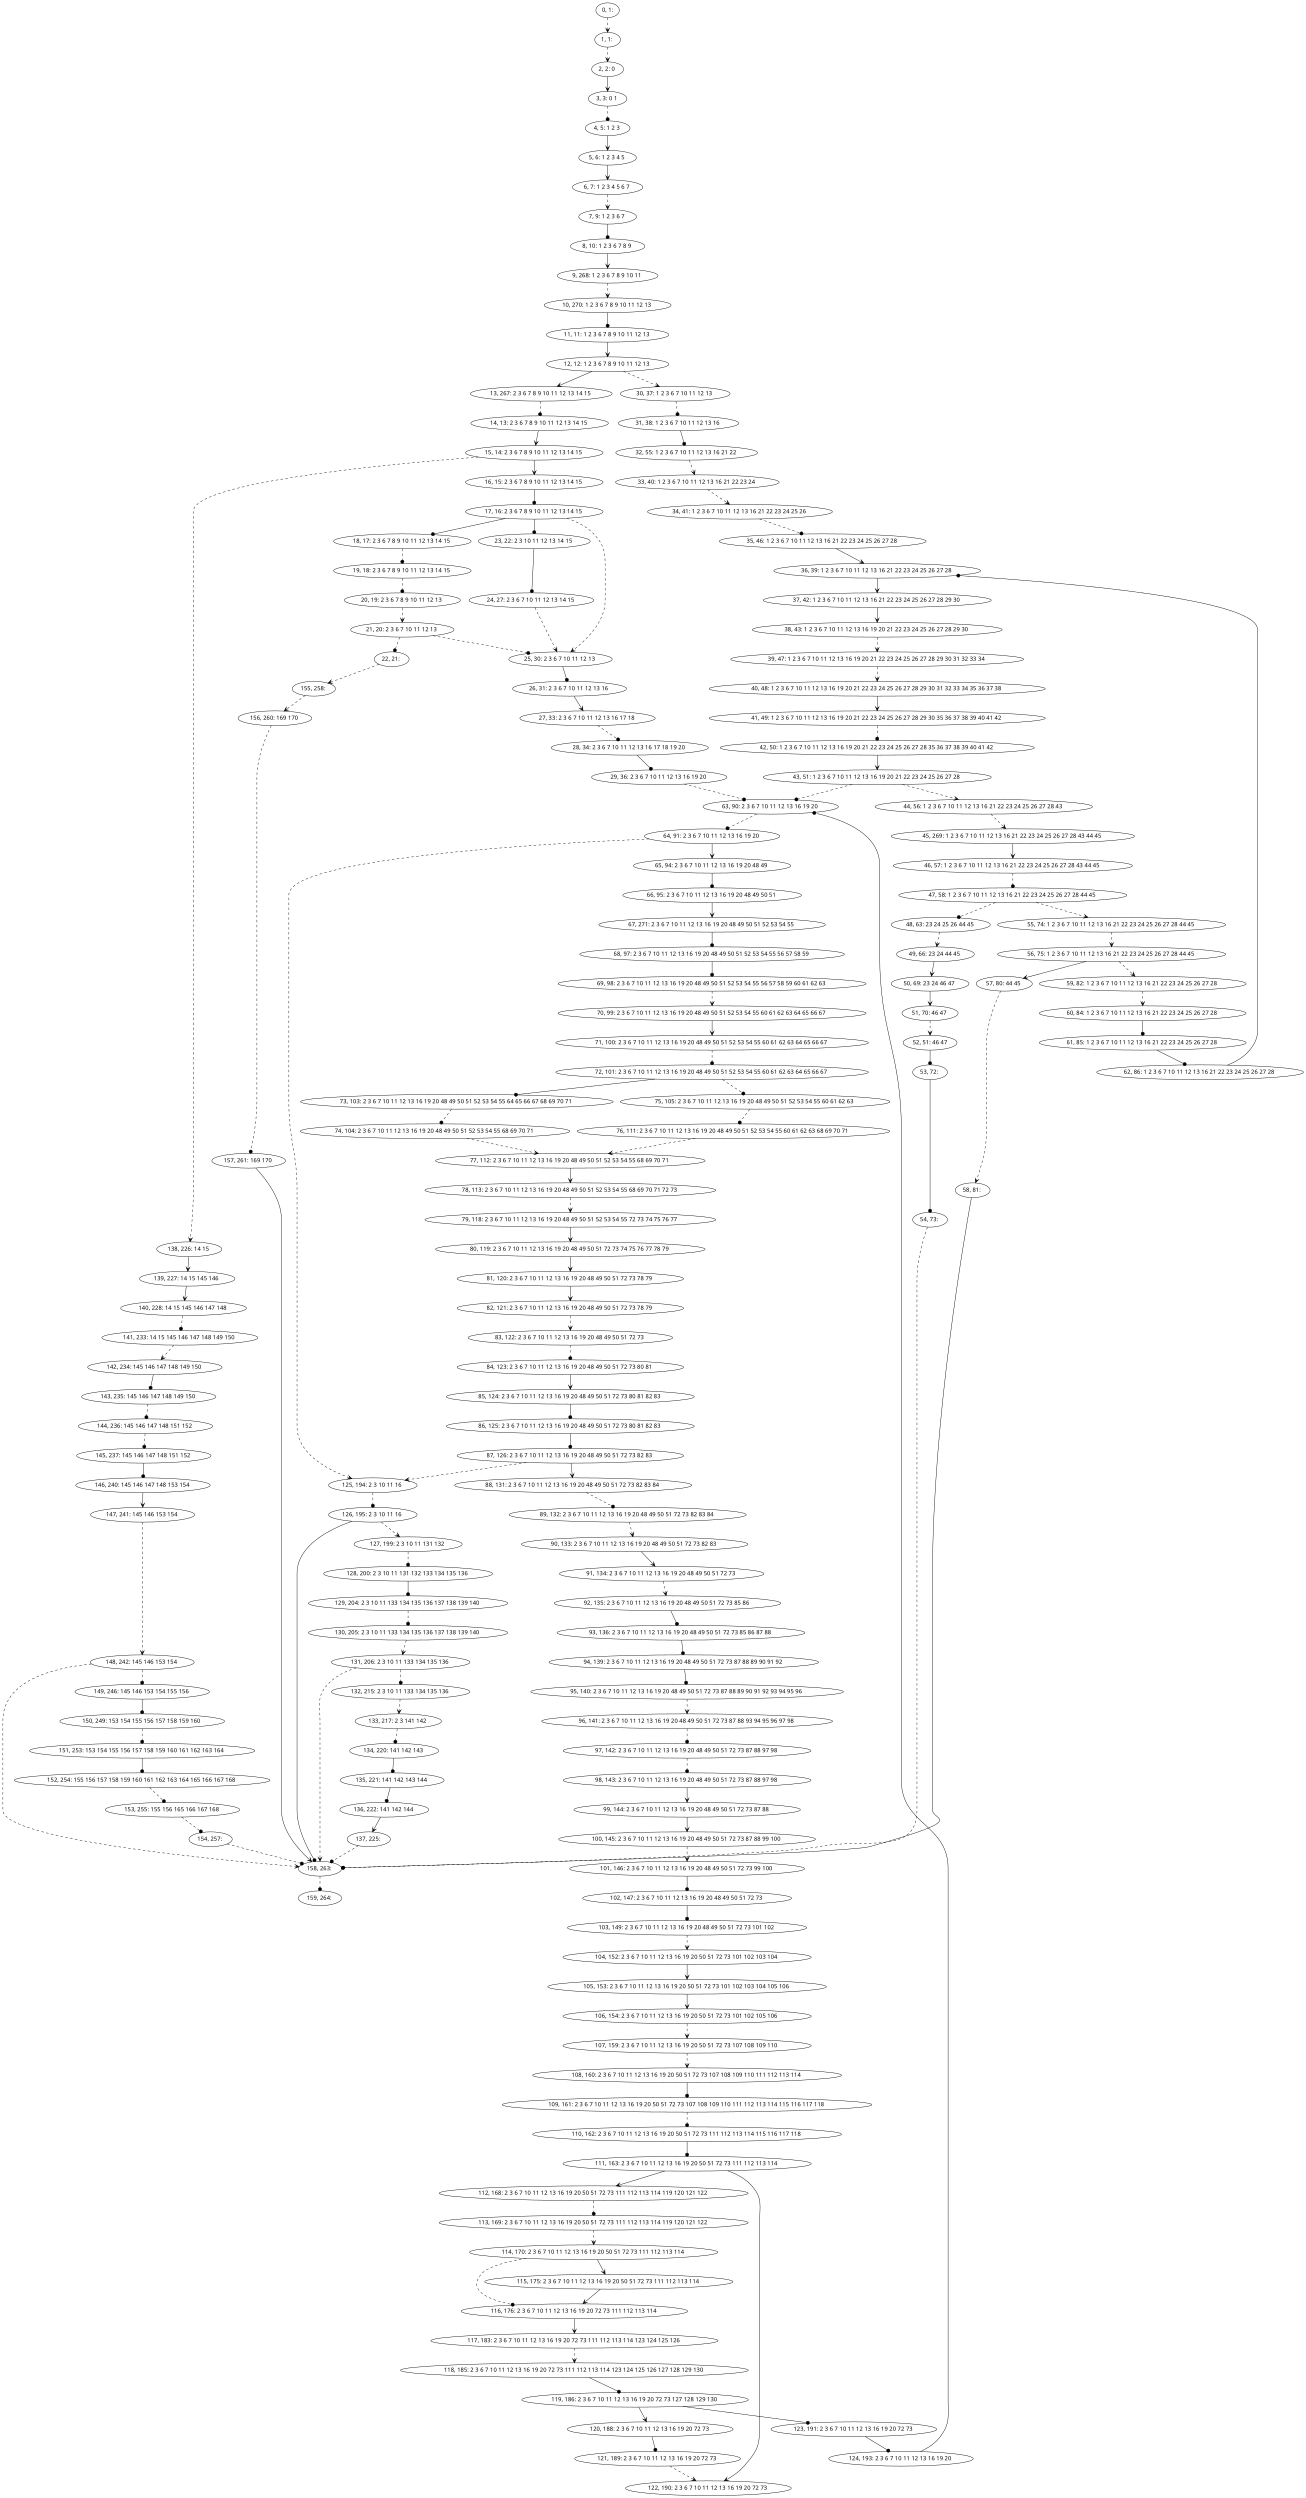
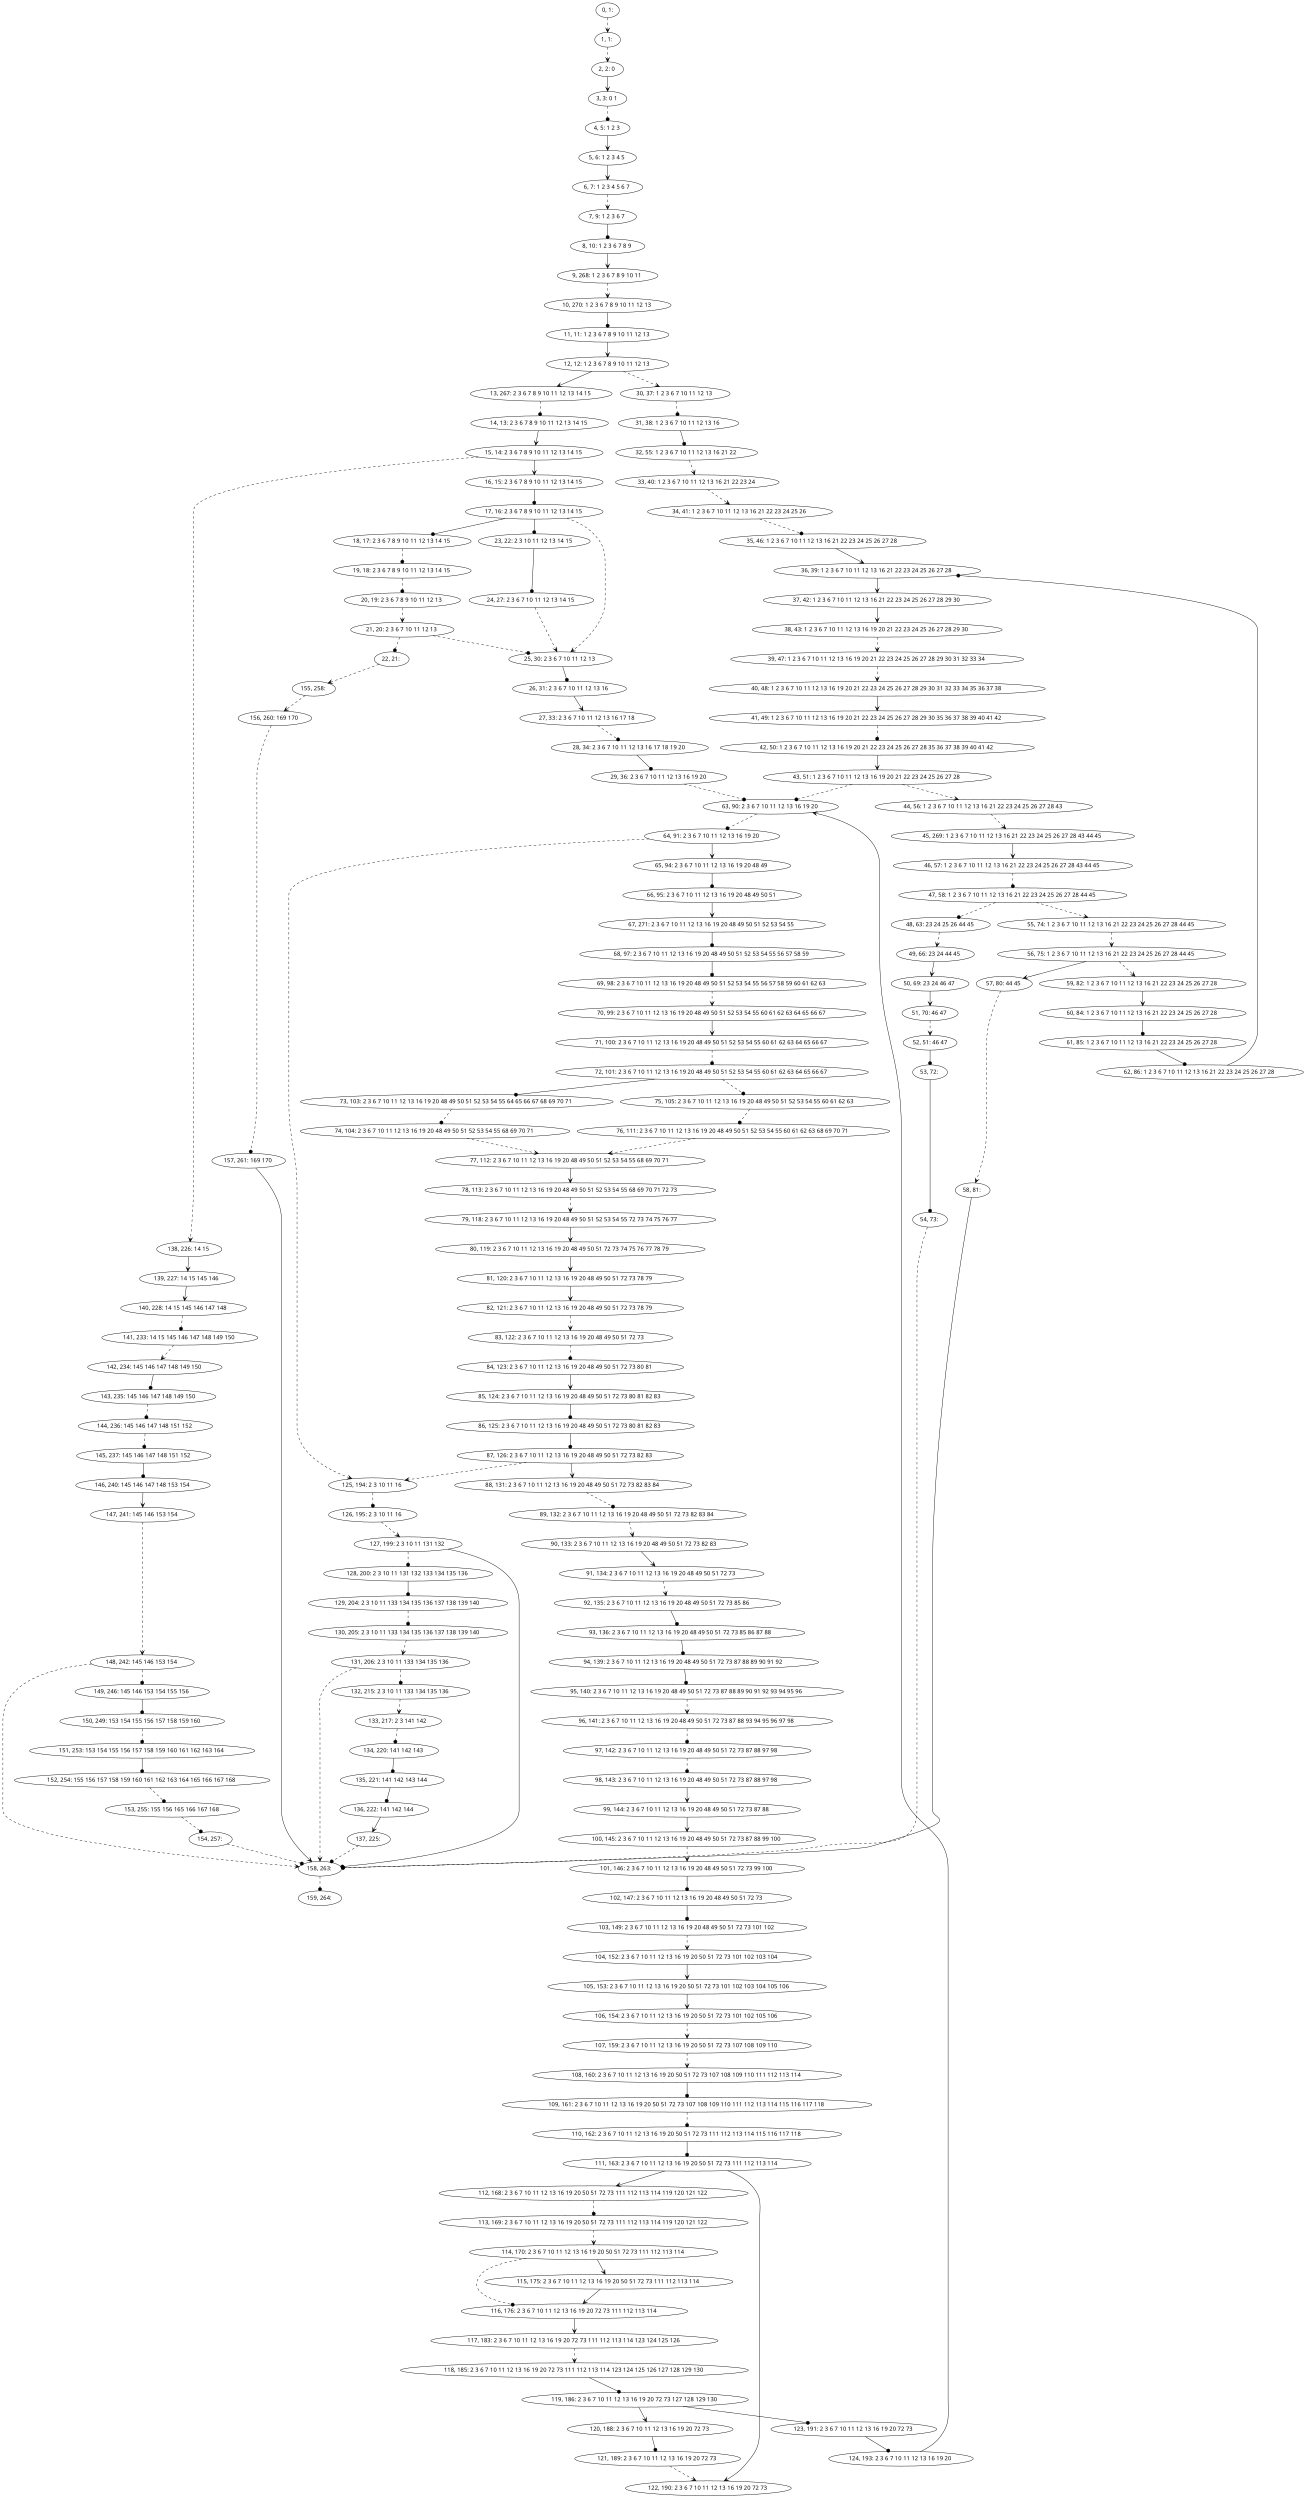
(1143, 996) -> (1143, 996)
(901, 1627) -> (901, 1627)
(297, 1677) -> (519, 1754)
